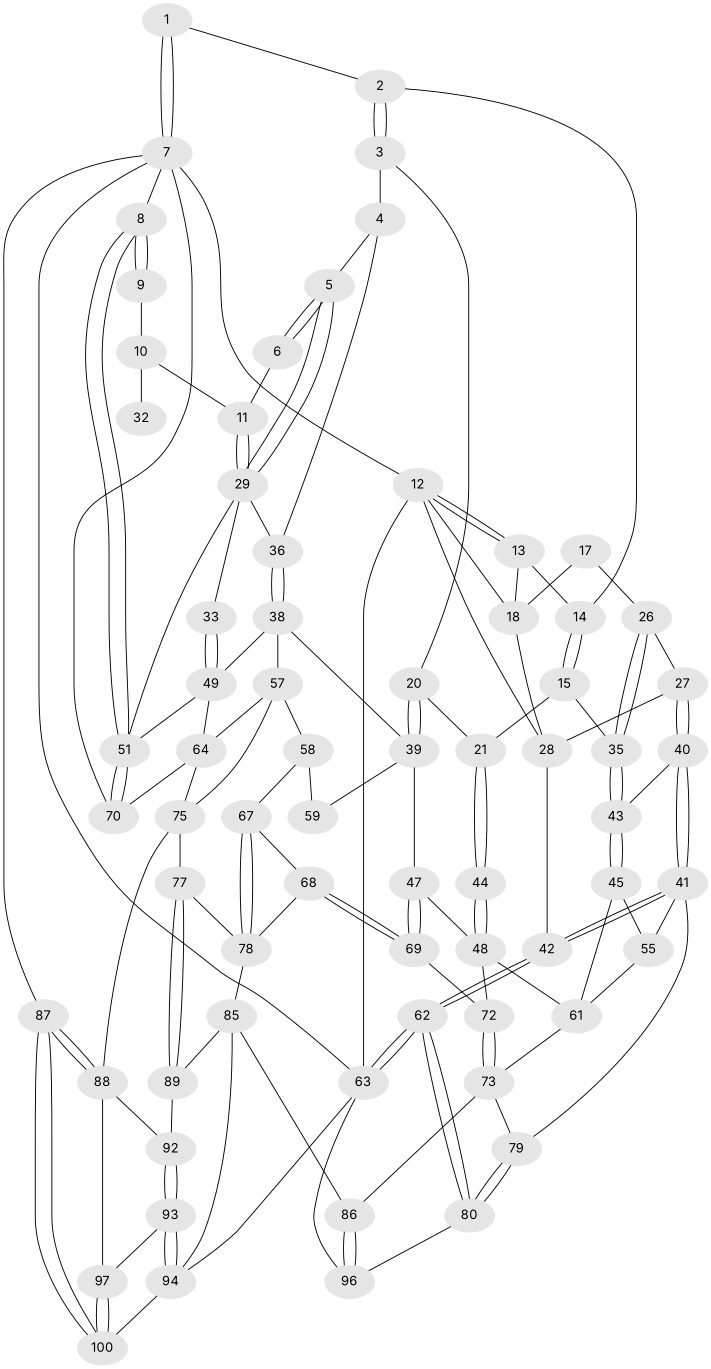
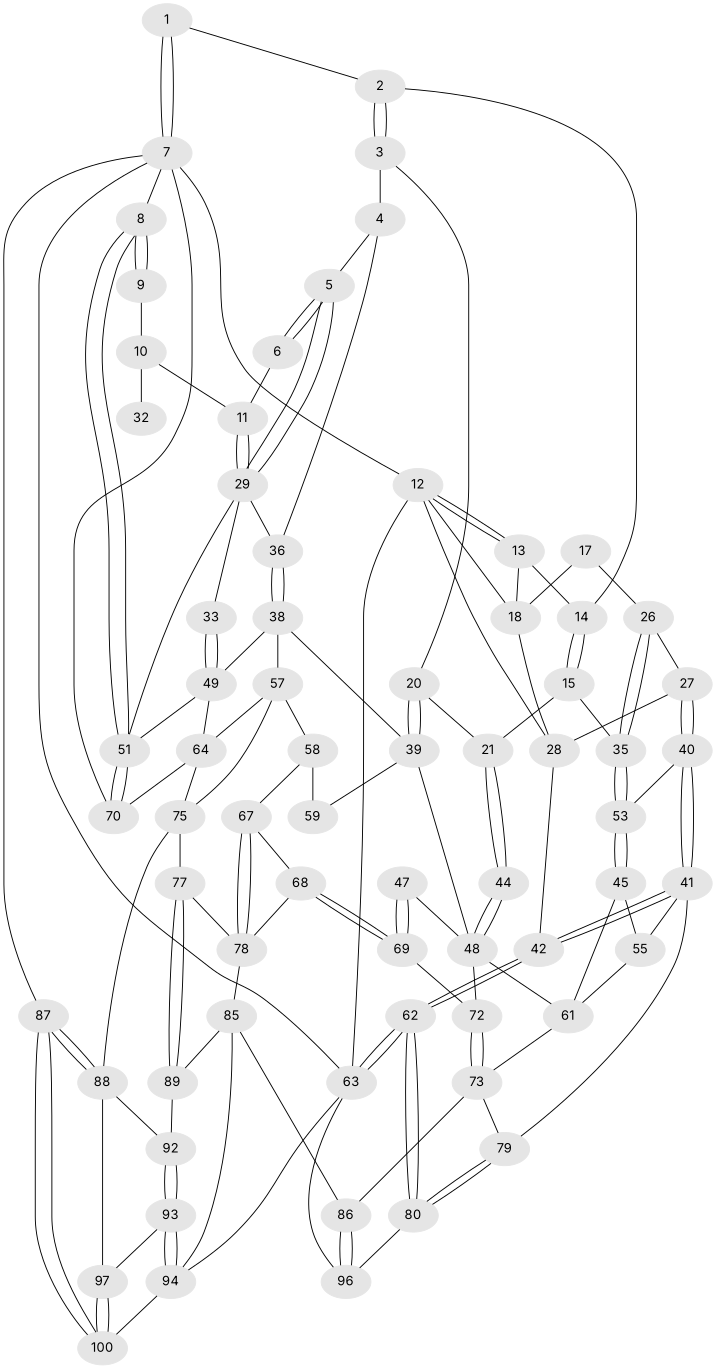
(414, 817) -> (443, 850)
(616, 817) -> (621, 817)
